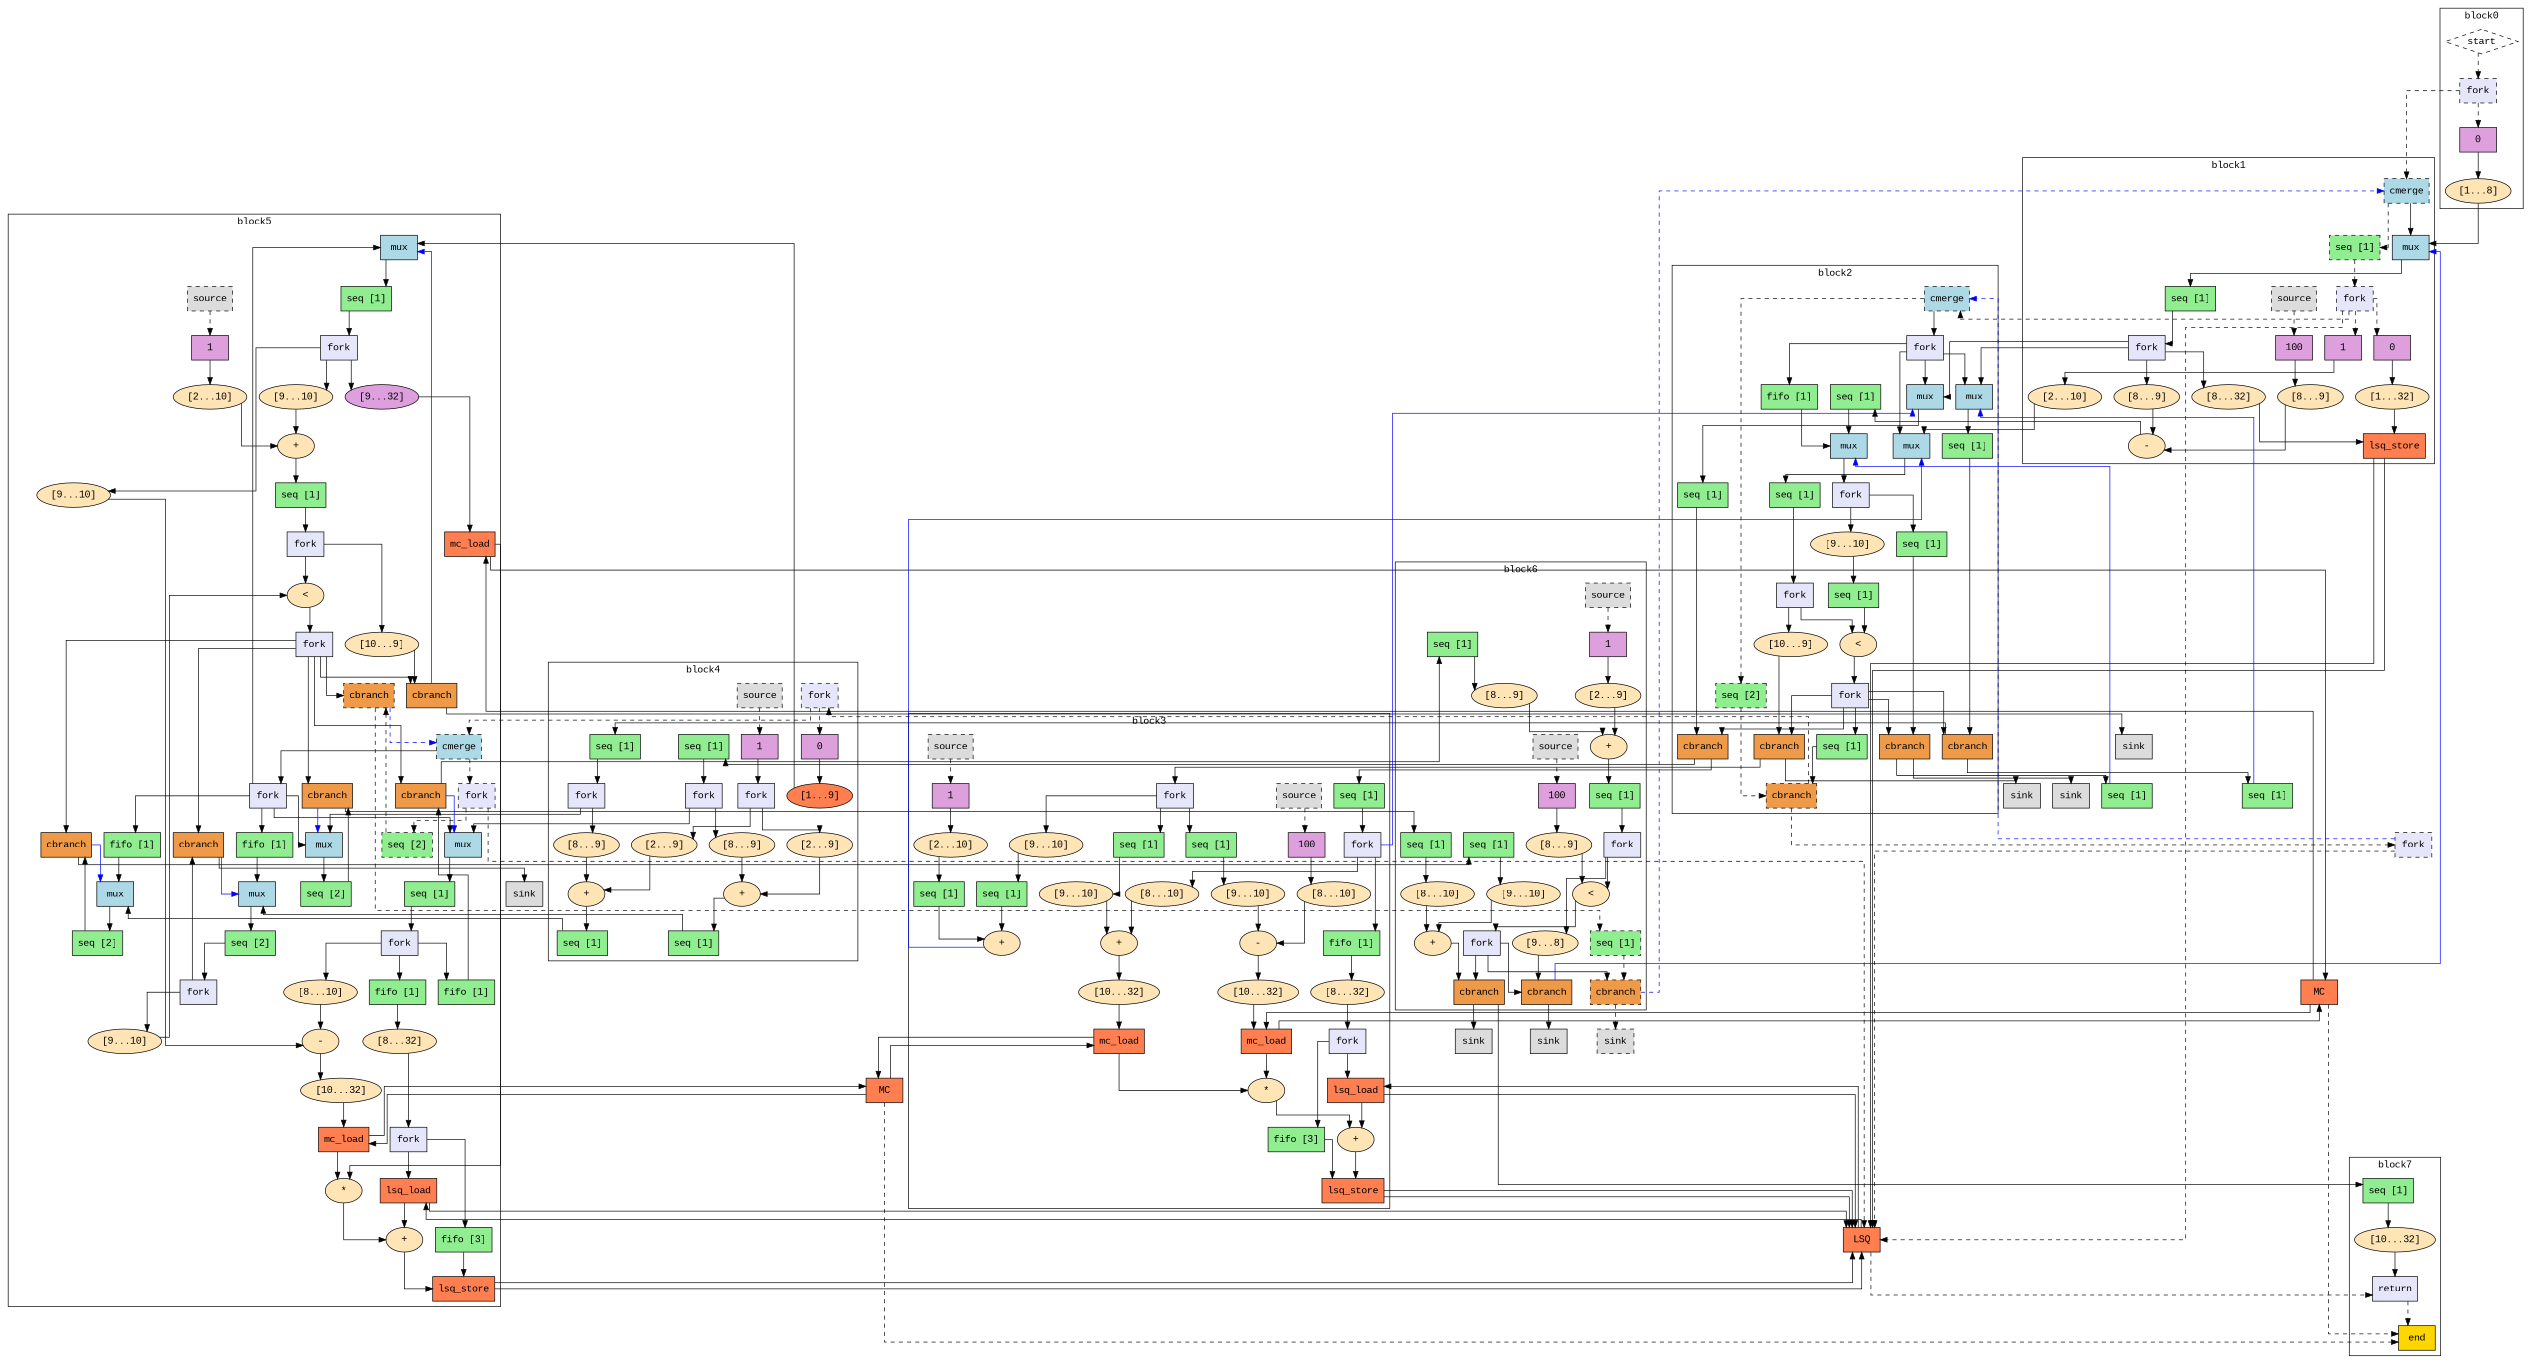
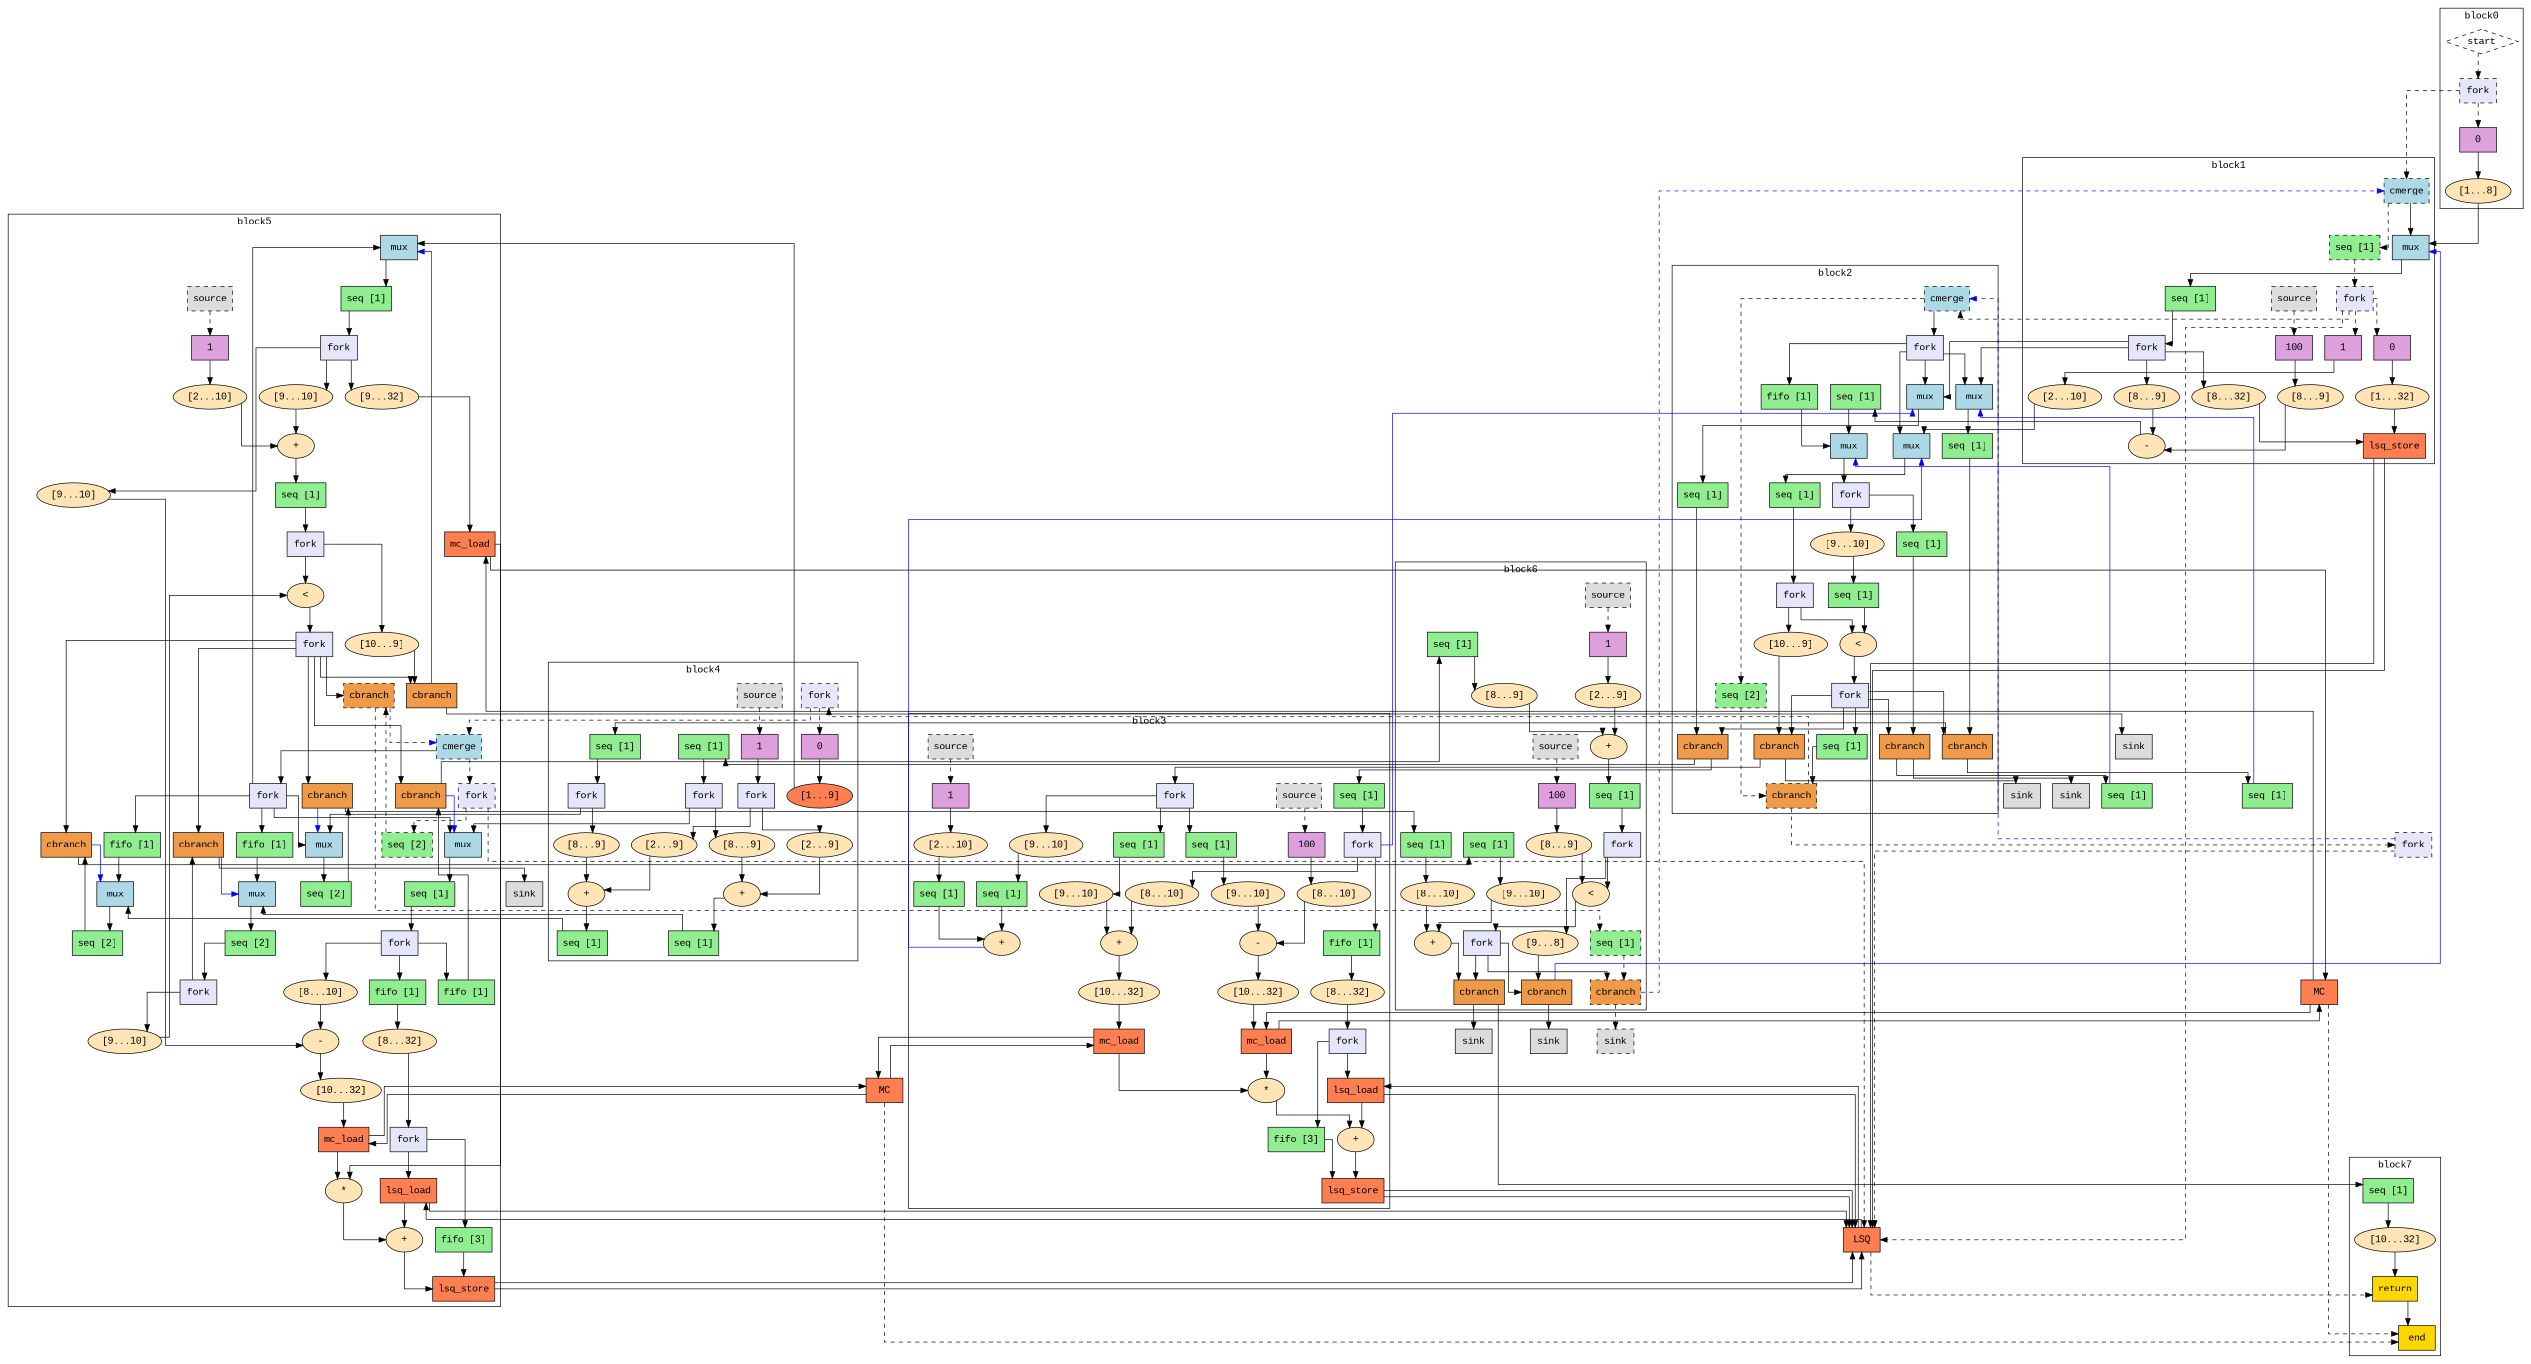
(382, 397) -> (382, 397)
(2395, 1289) -> (2395, 1289)
(2408, 1310) -> (2408, 1310)
